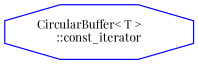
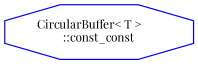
(99, 32) -> (99, 32)
